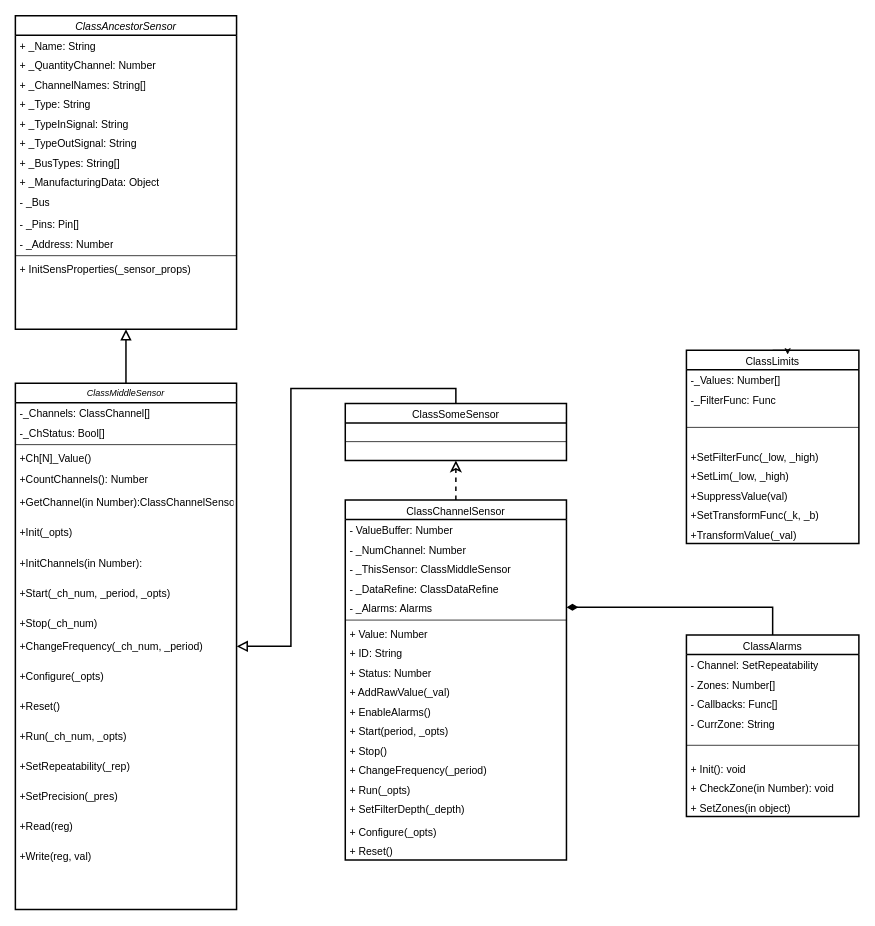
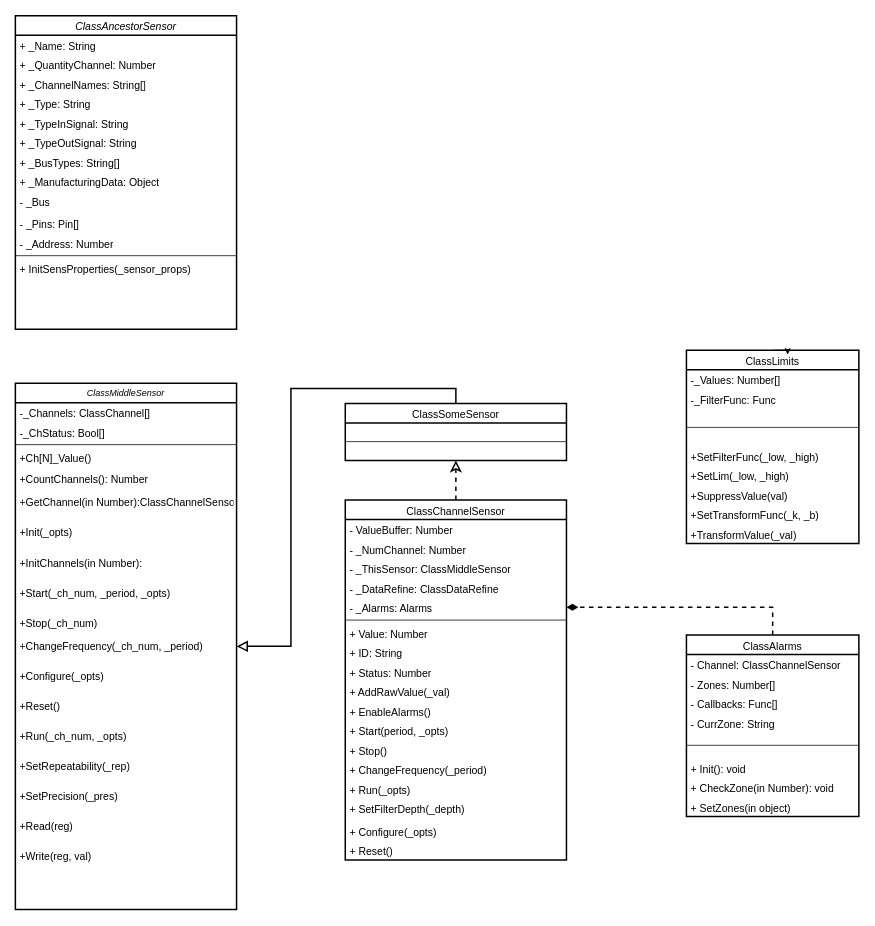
(126, 362) -> none
(687, 607) -> (687, 607)
(761, 666) -> (768, 666)
